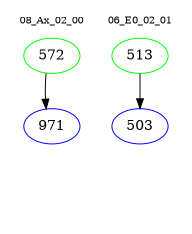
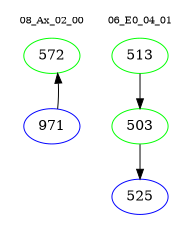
(140, 21) -> (140, 21)
(45, 86) -> (58, 96)
(140, 126) -> (140, 126)
none -> (140, 197)
